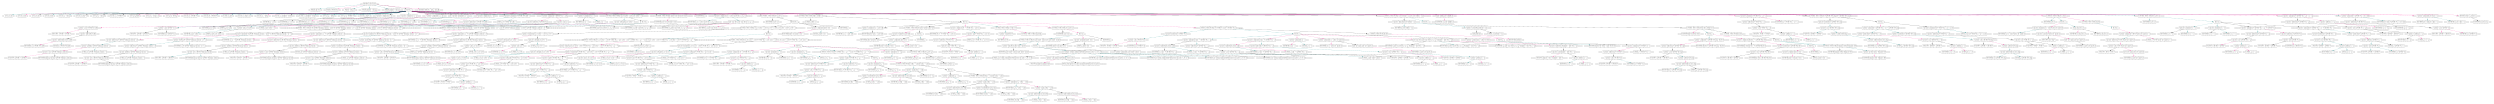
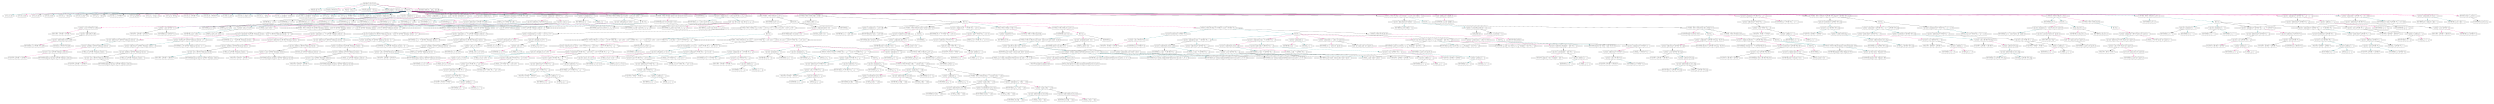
none -> (1336, 58)
